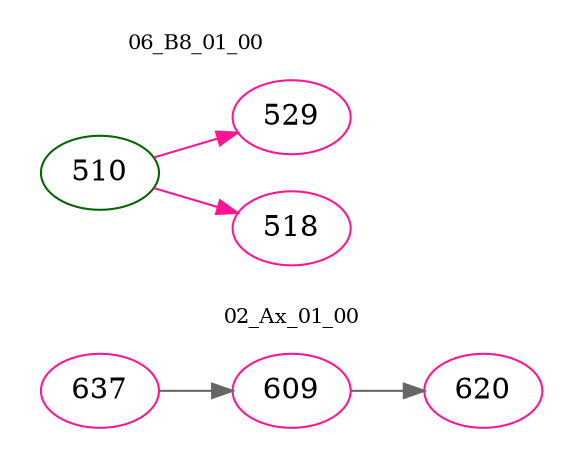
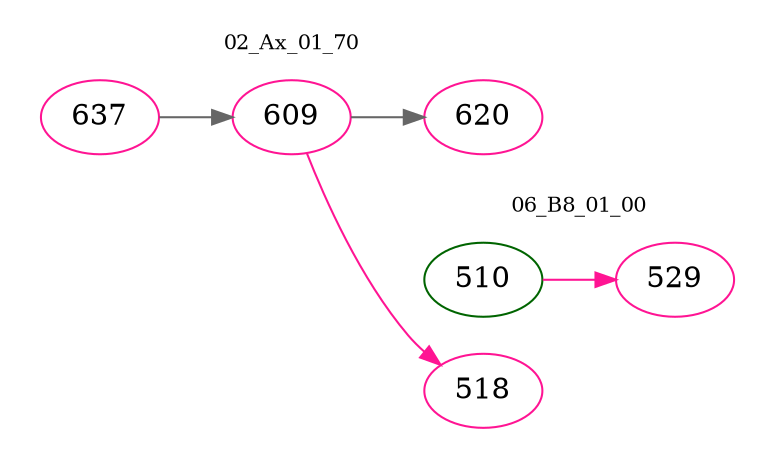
(186, 198) -> (356, 258)
(292, 318) -> (292, 44)
